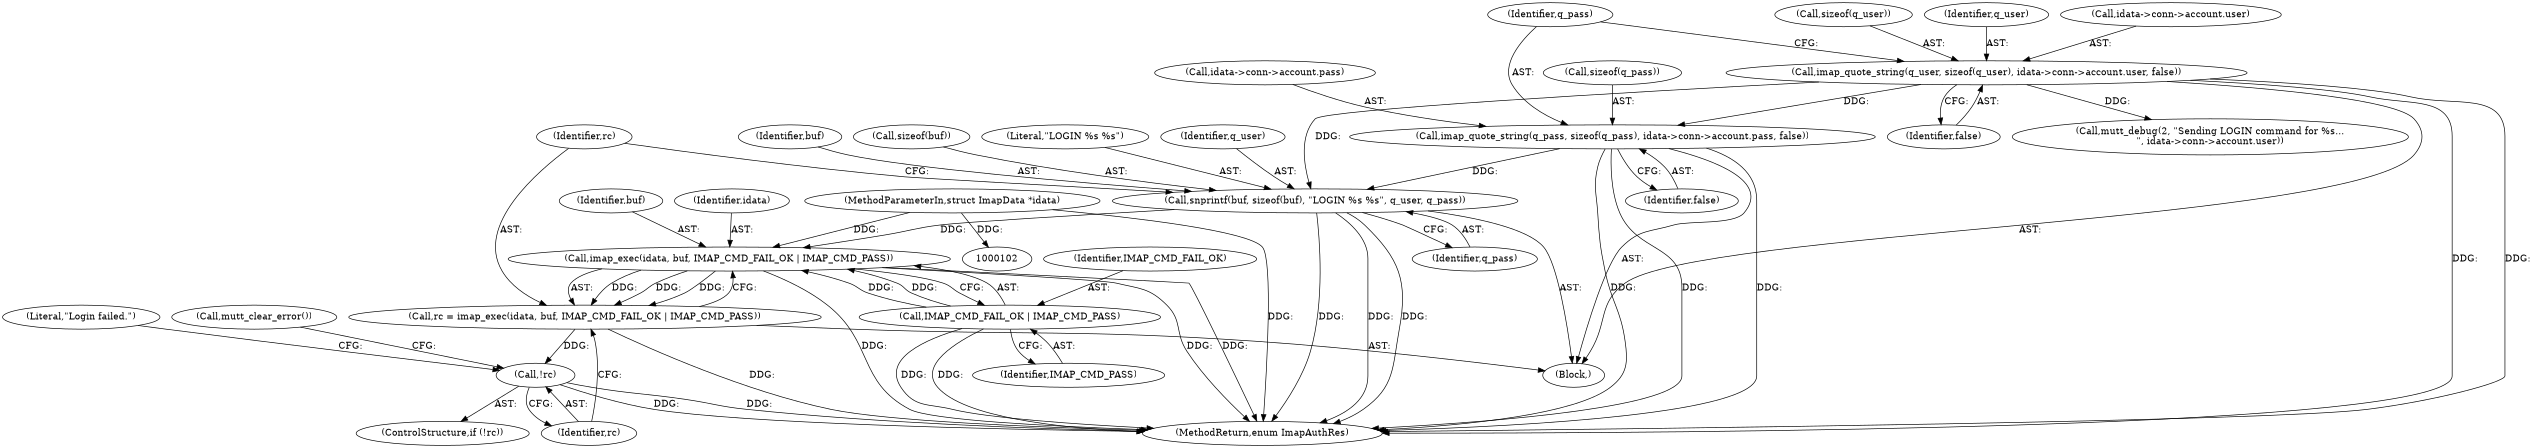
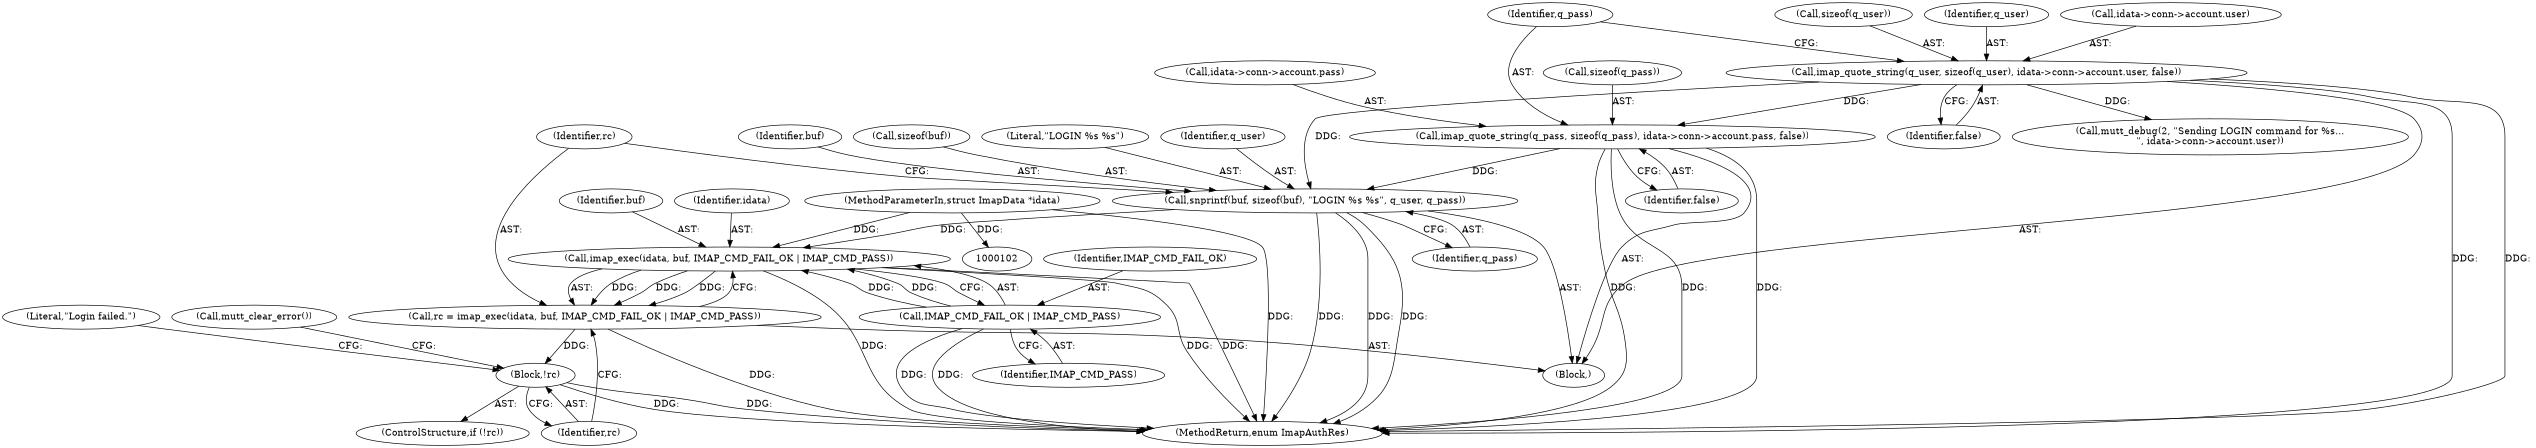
(536, 375) -> (536, 375)
